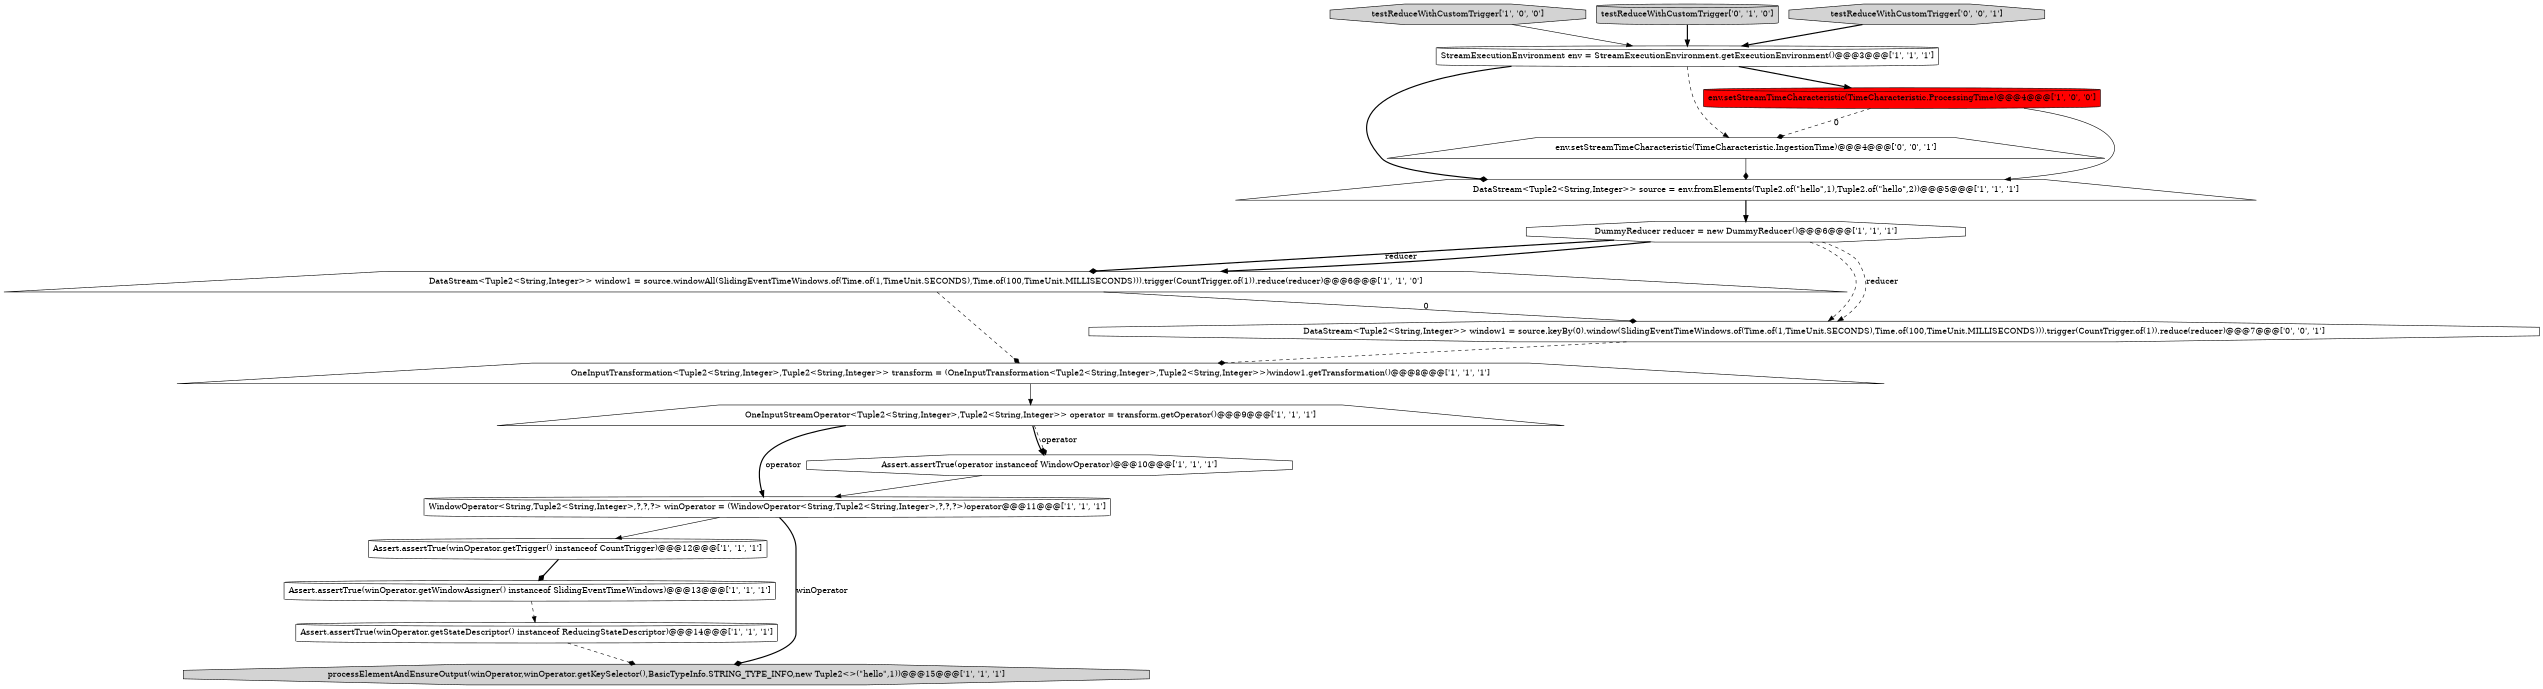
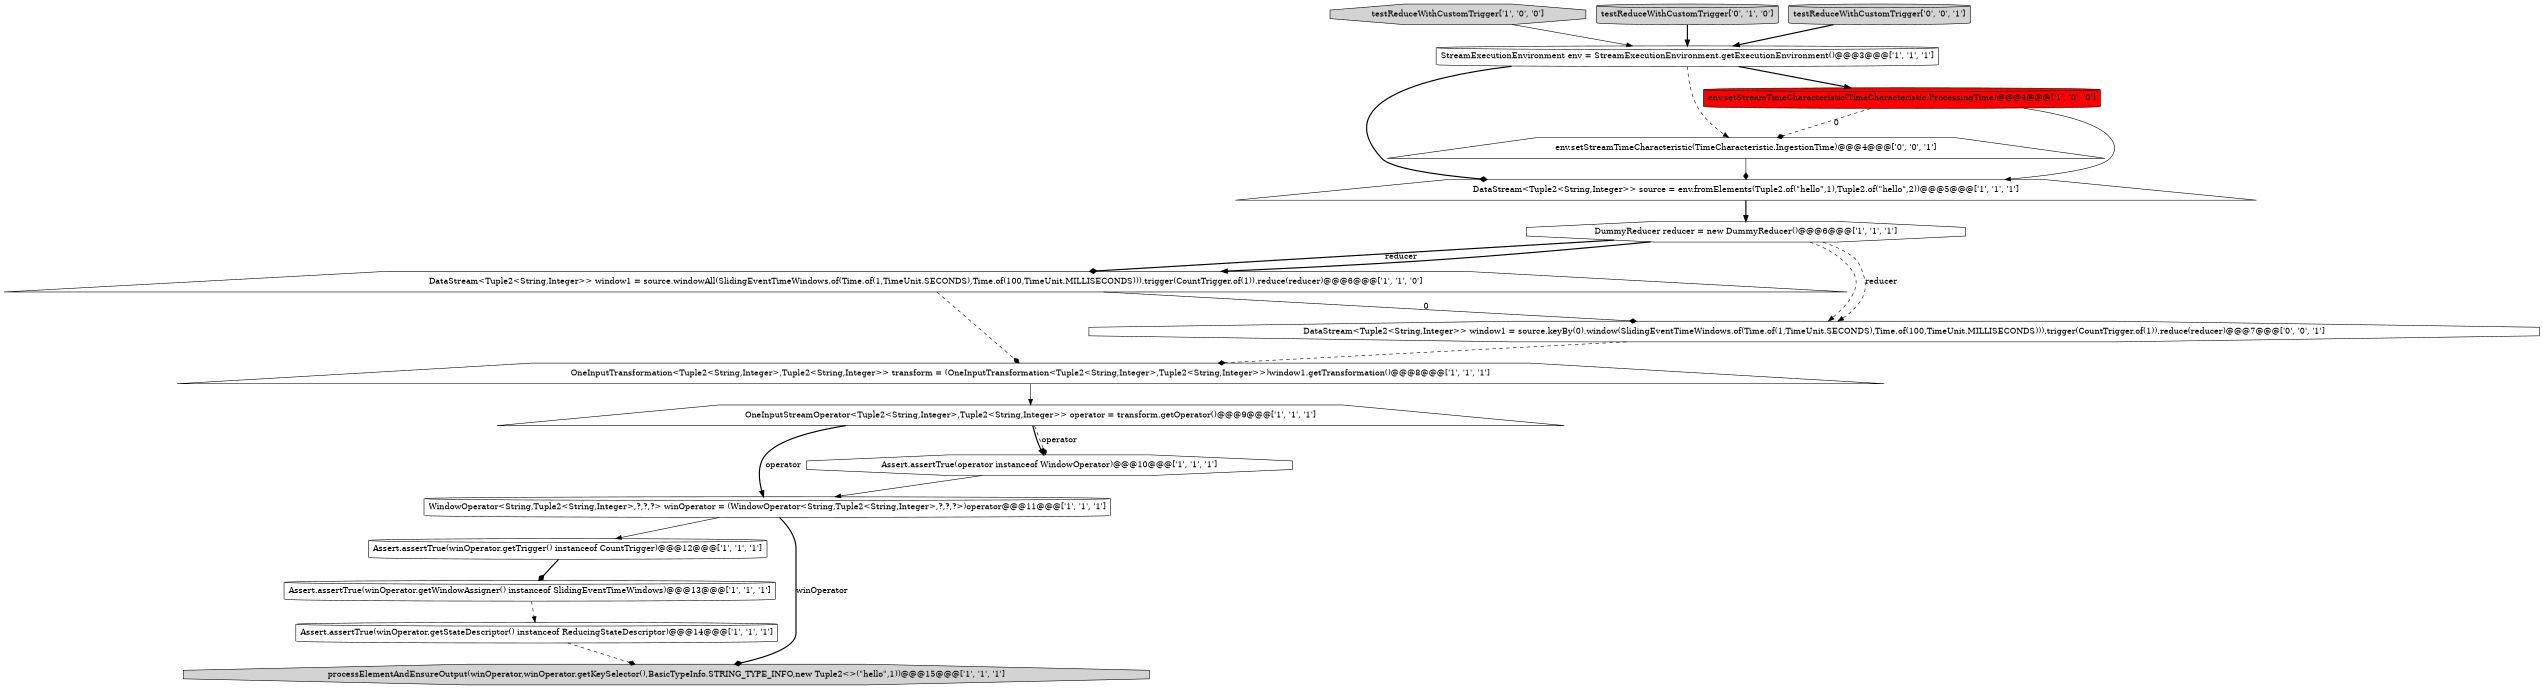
(1917, 14) -> (1880, 14)
